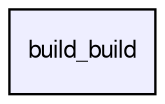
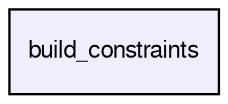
(82, 52) -> (114, 52)
